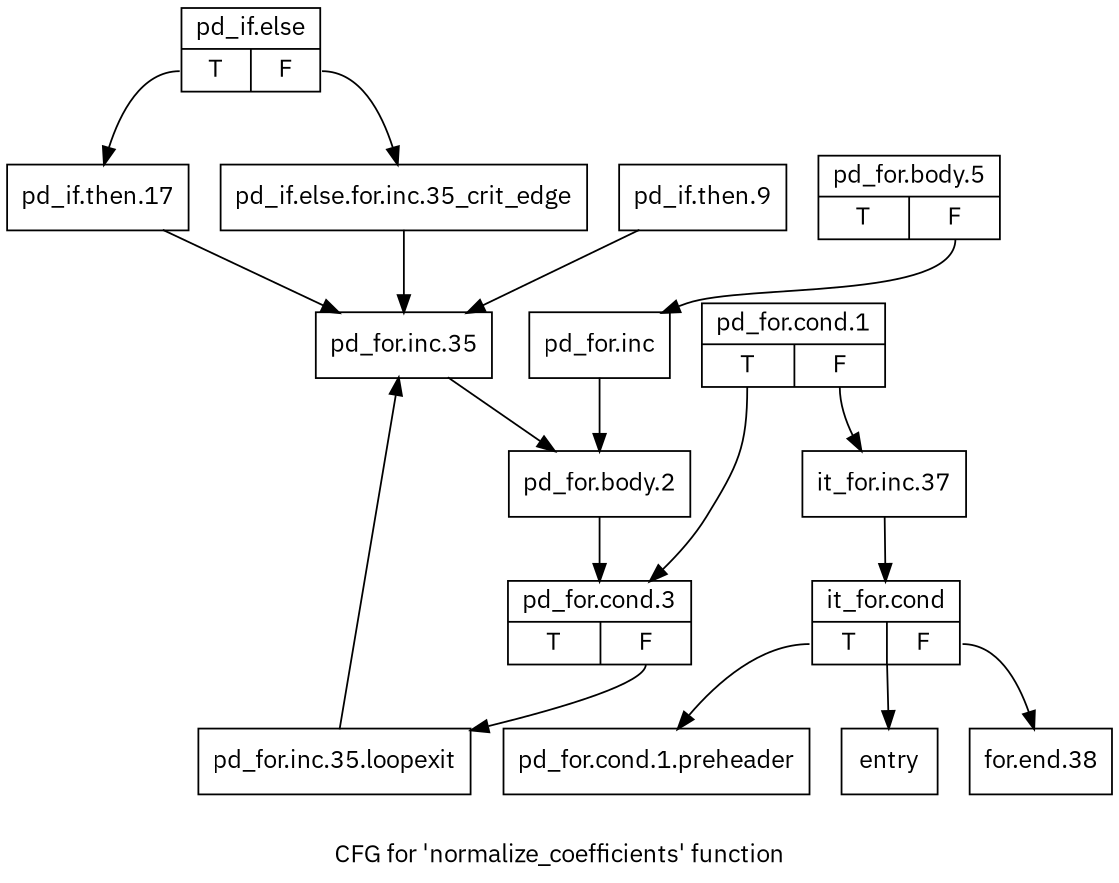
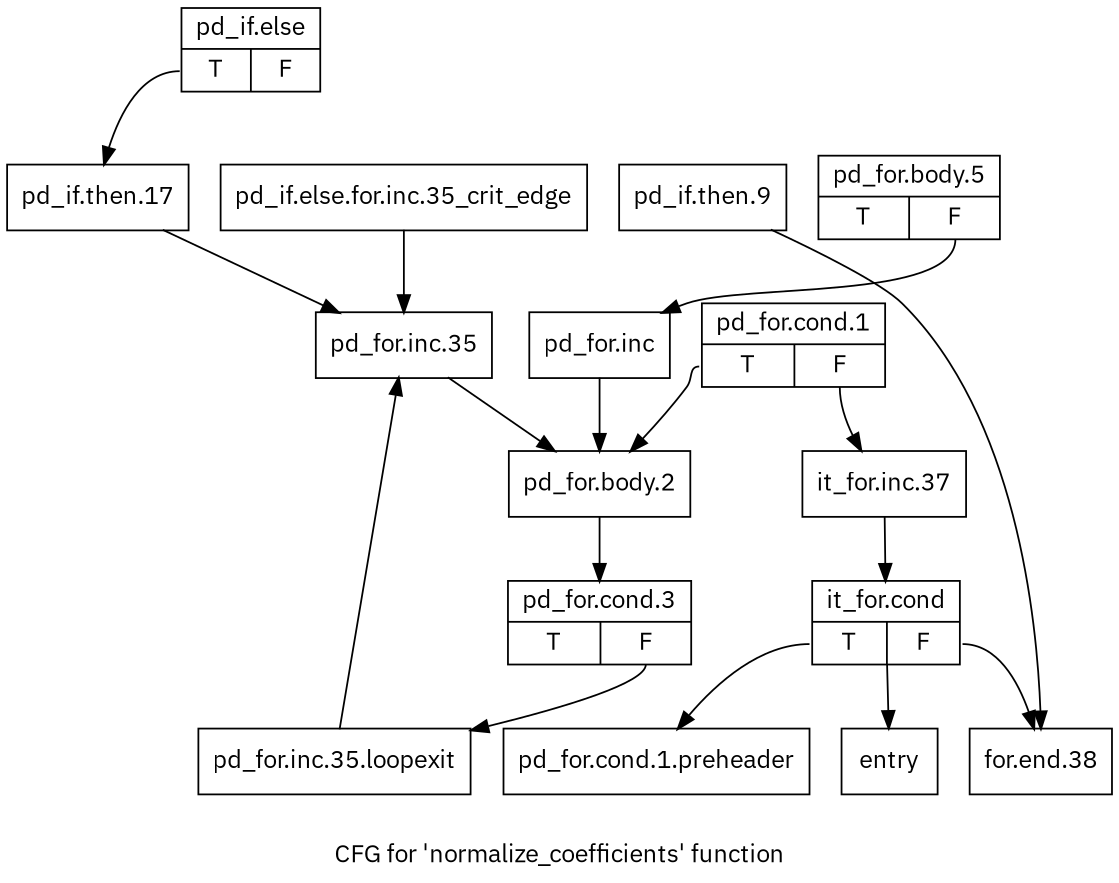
(369, 98) -> none
(561, 268) -> (981, 424)
(724, 486) -> (674, 403)
